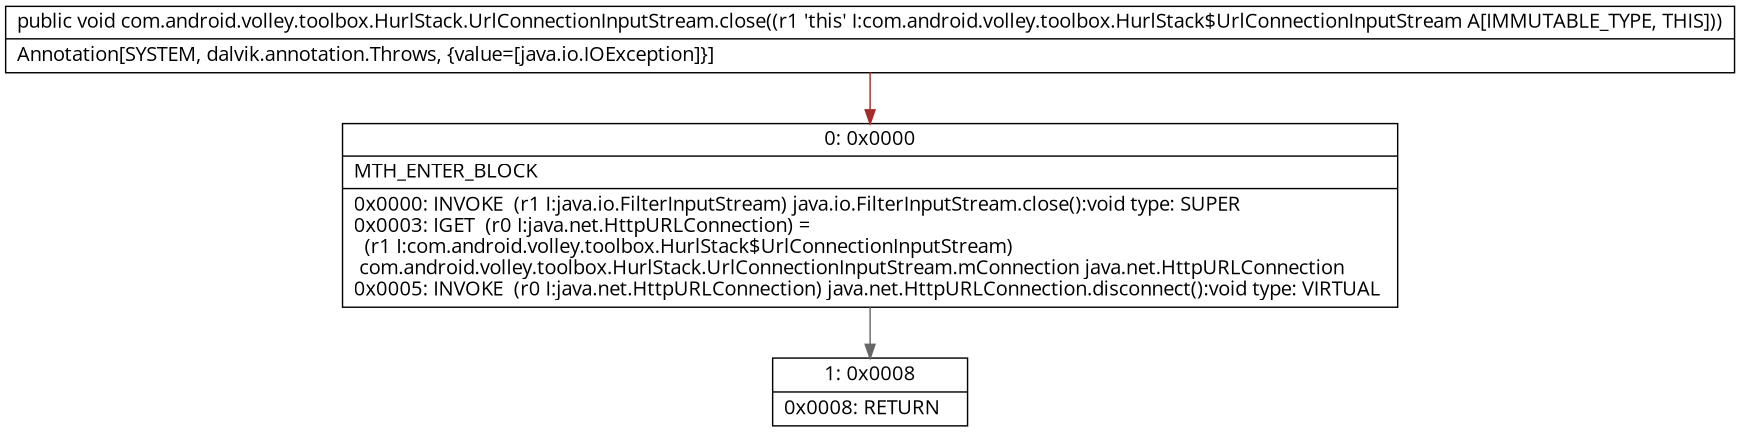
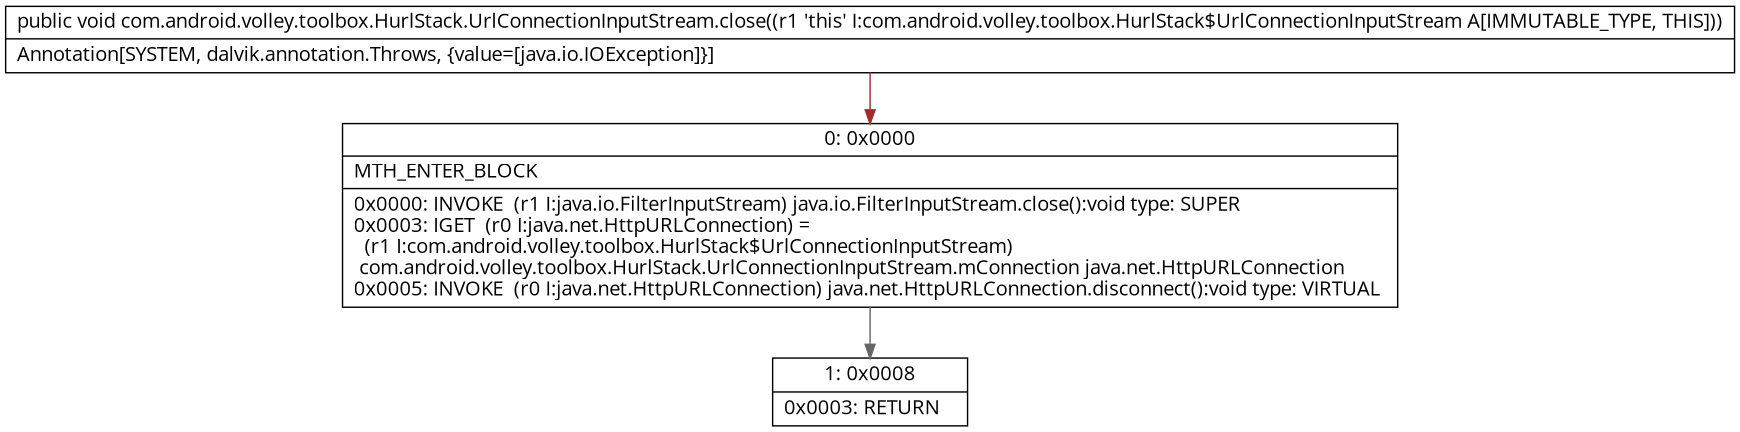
(870, 408) -> (870, 408)
